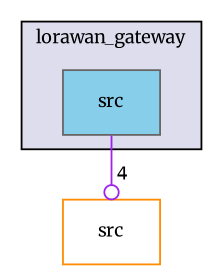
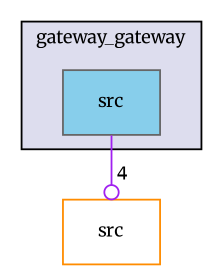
(112, 39) -> (112, 39)
